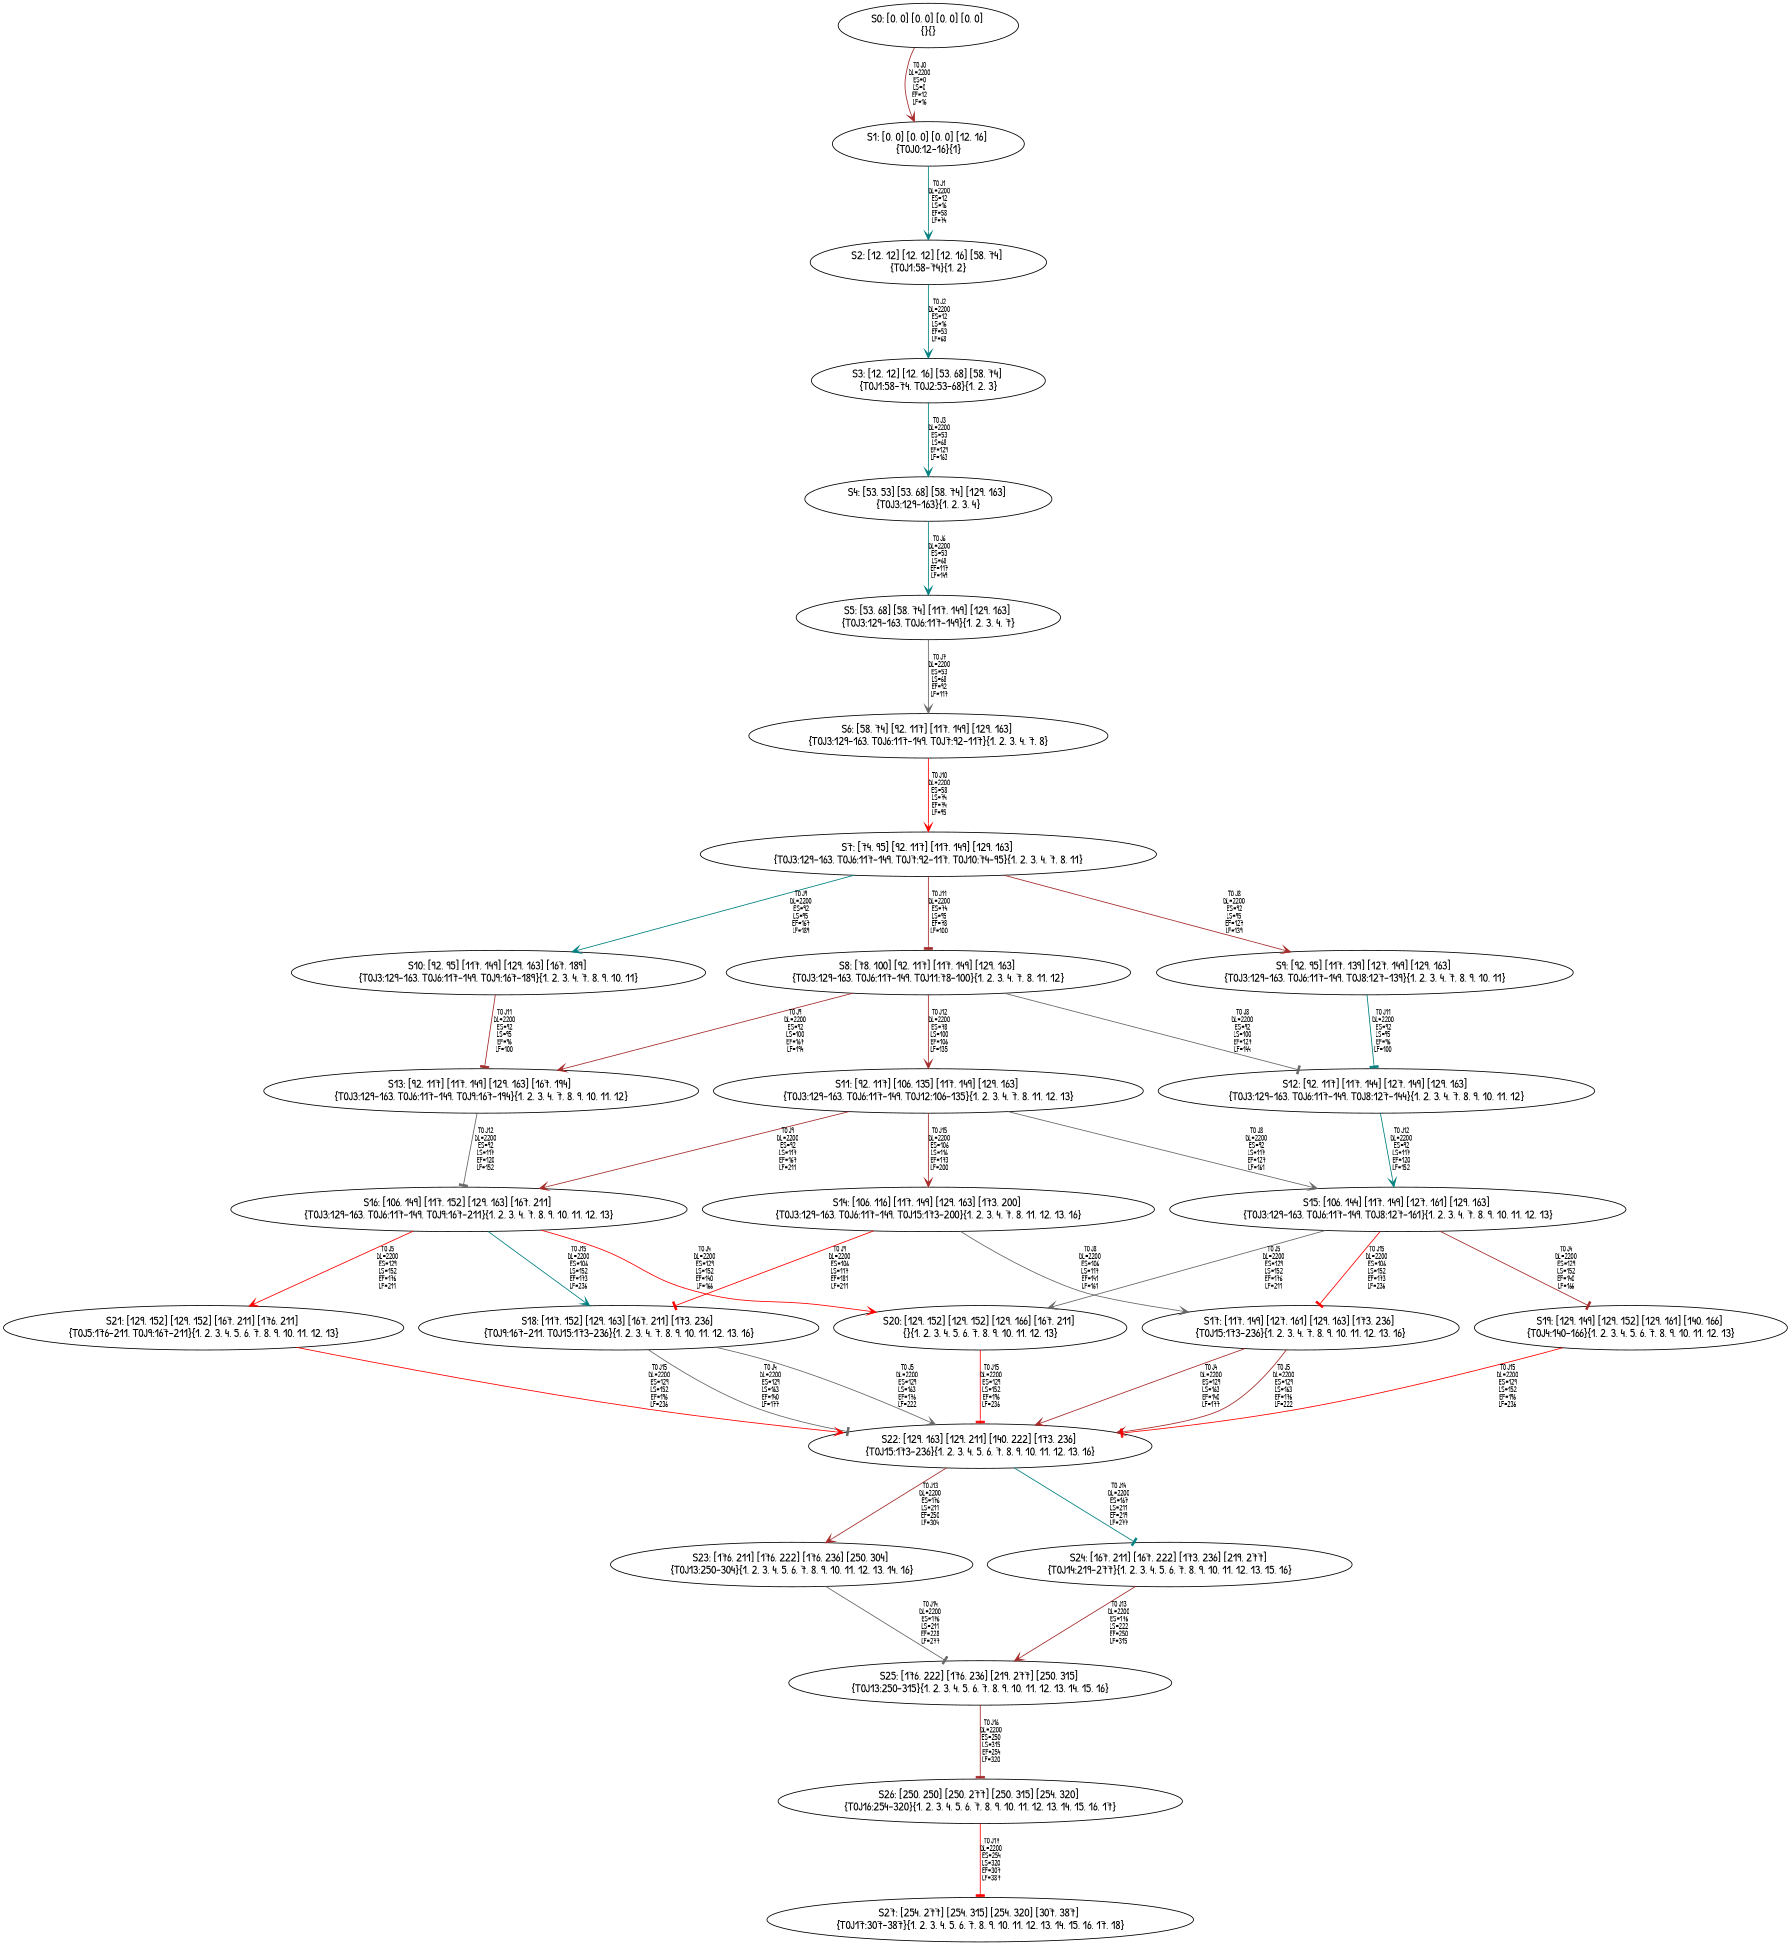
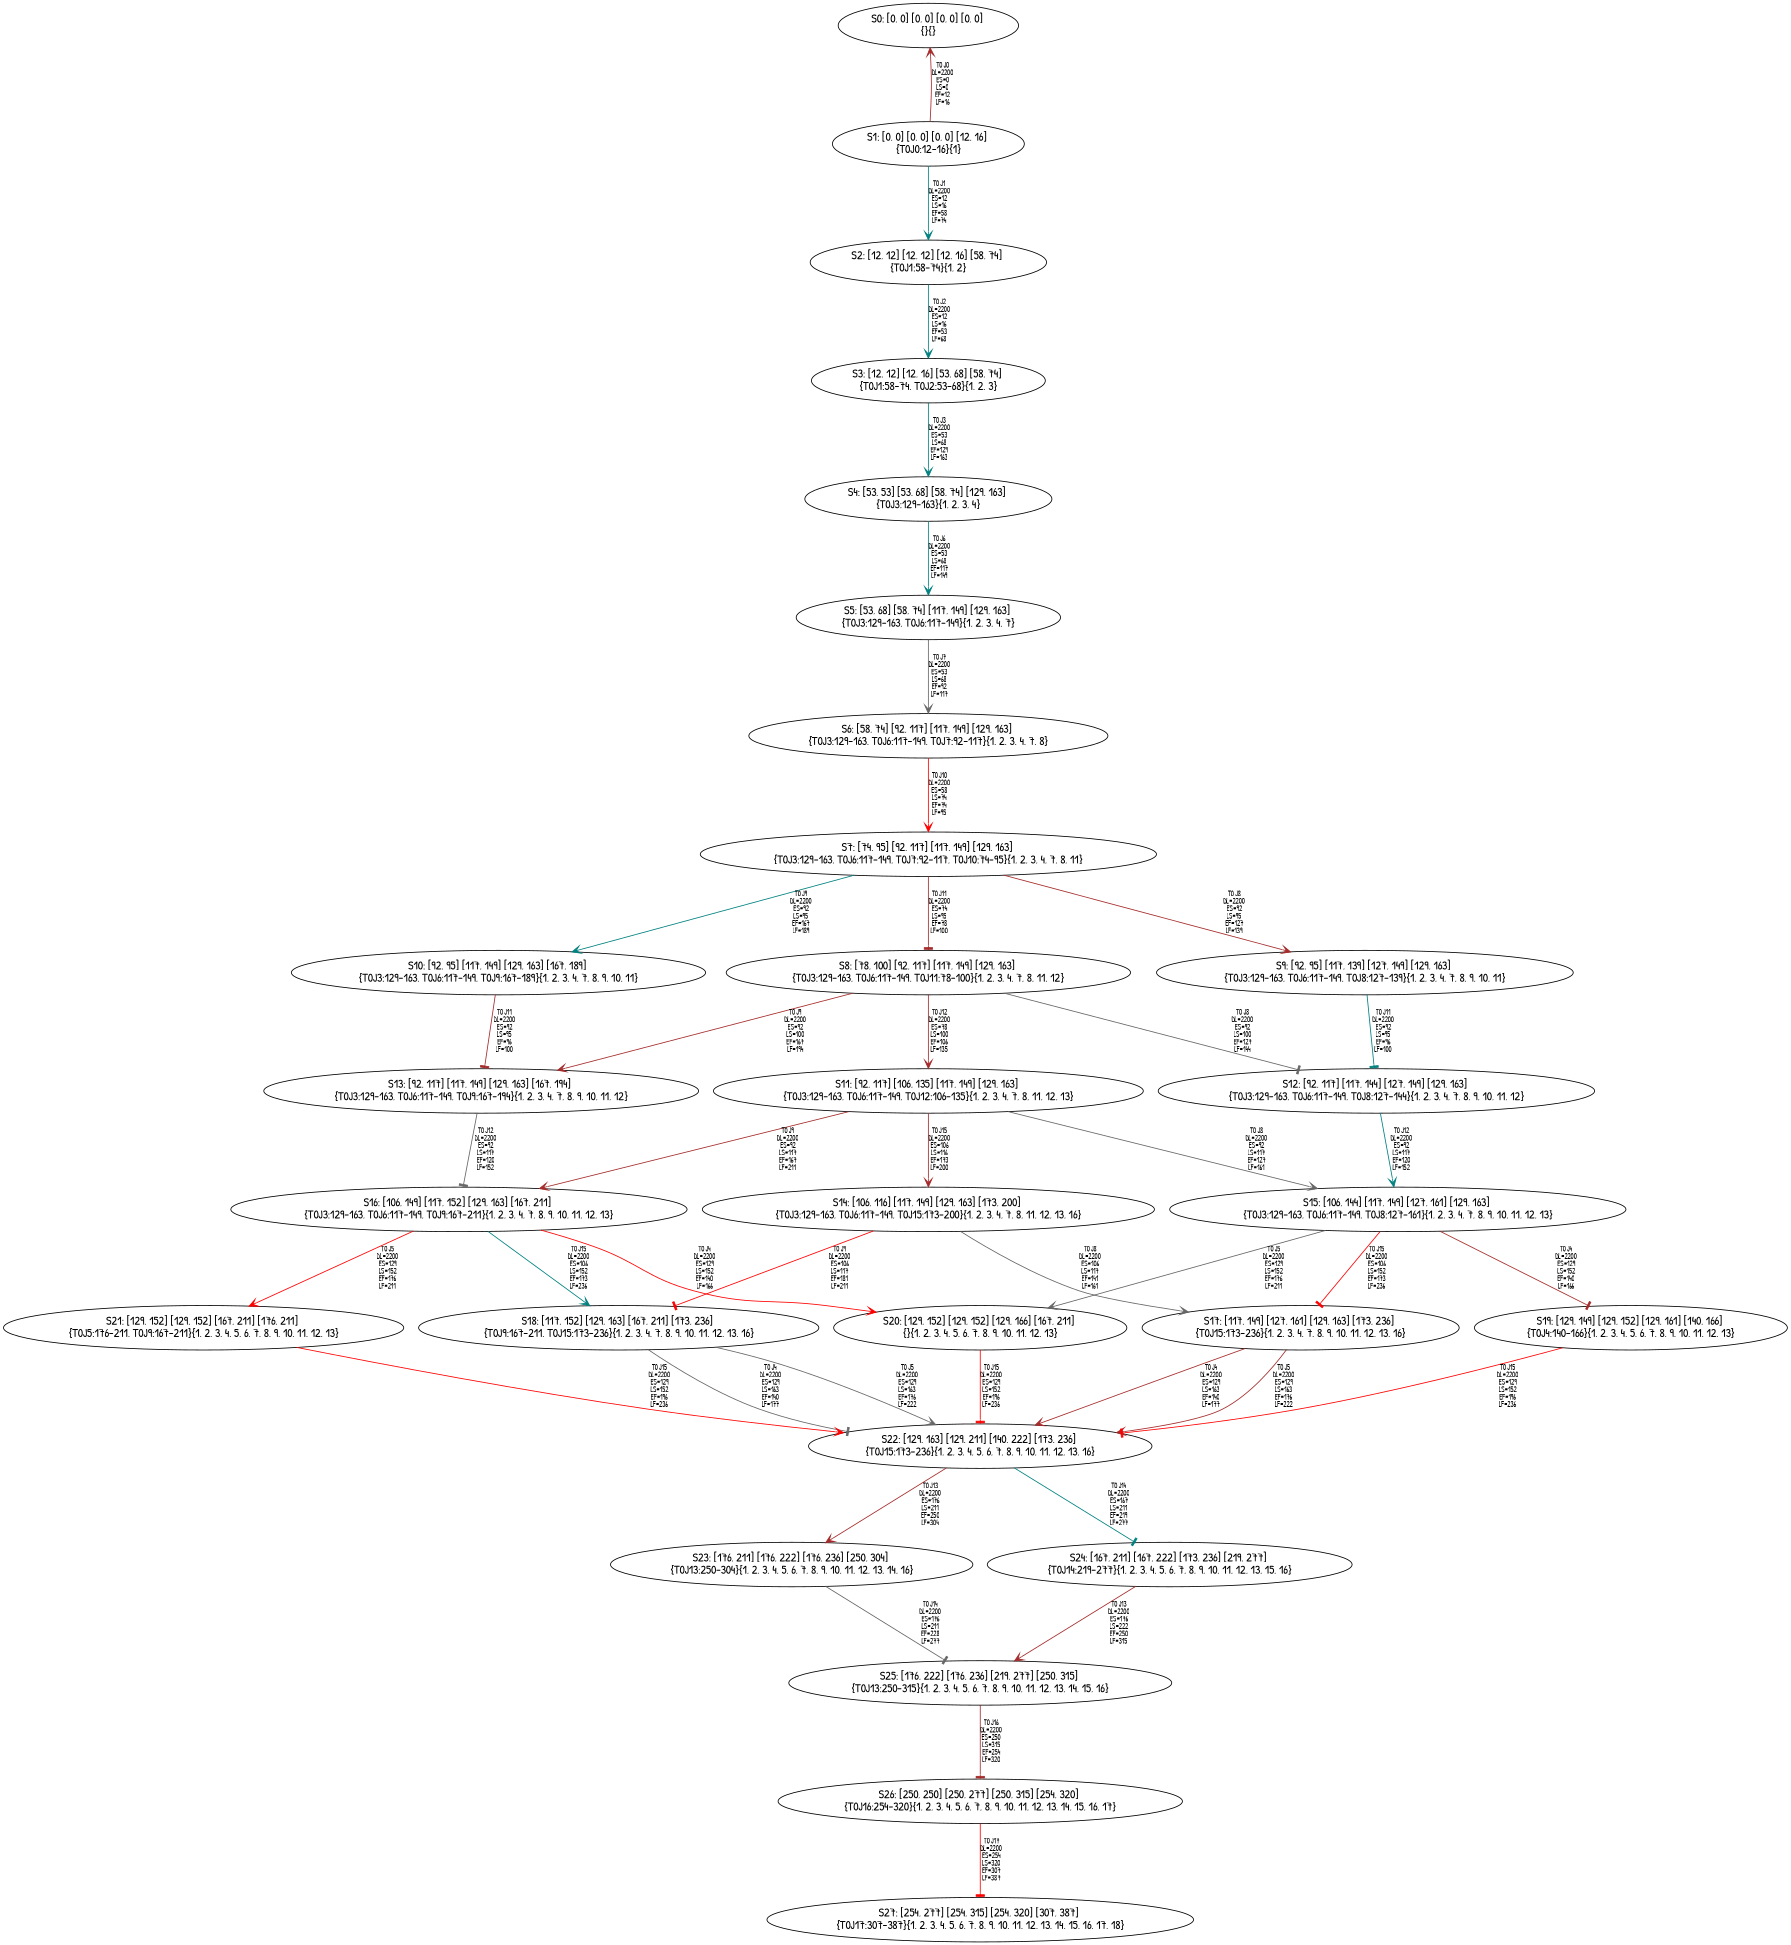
(905, 80) -> (931, 89)
